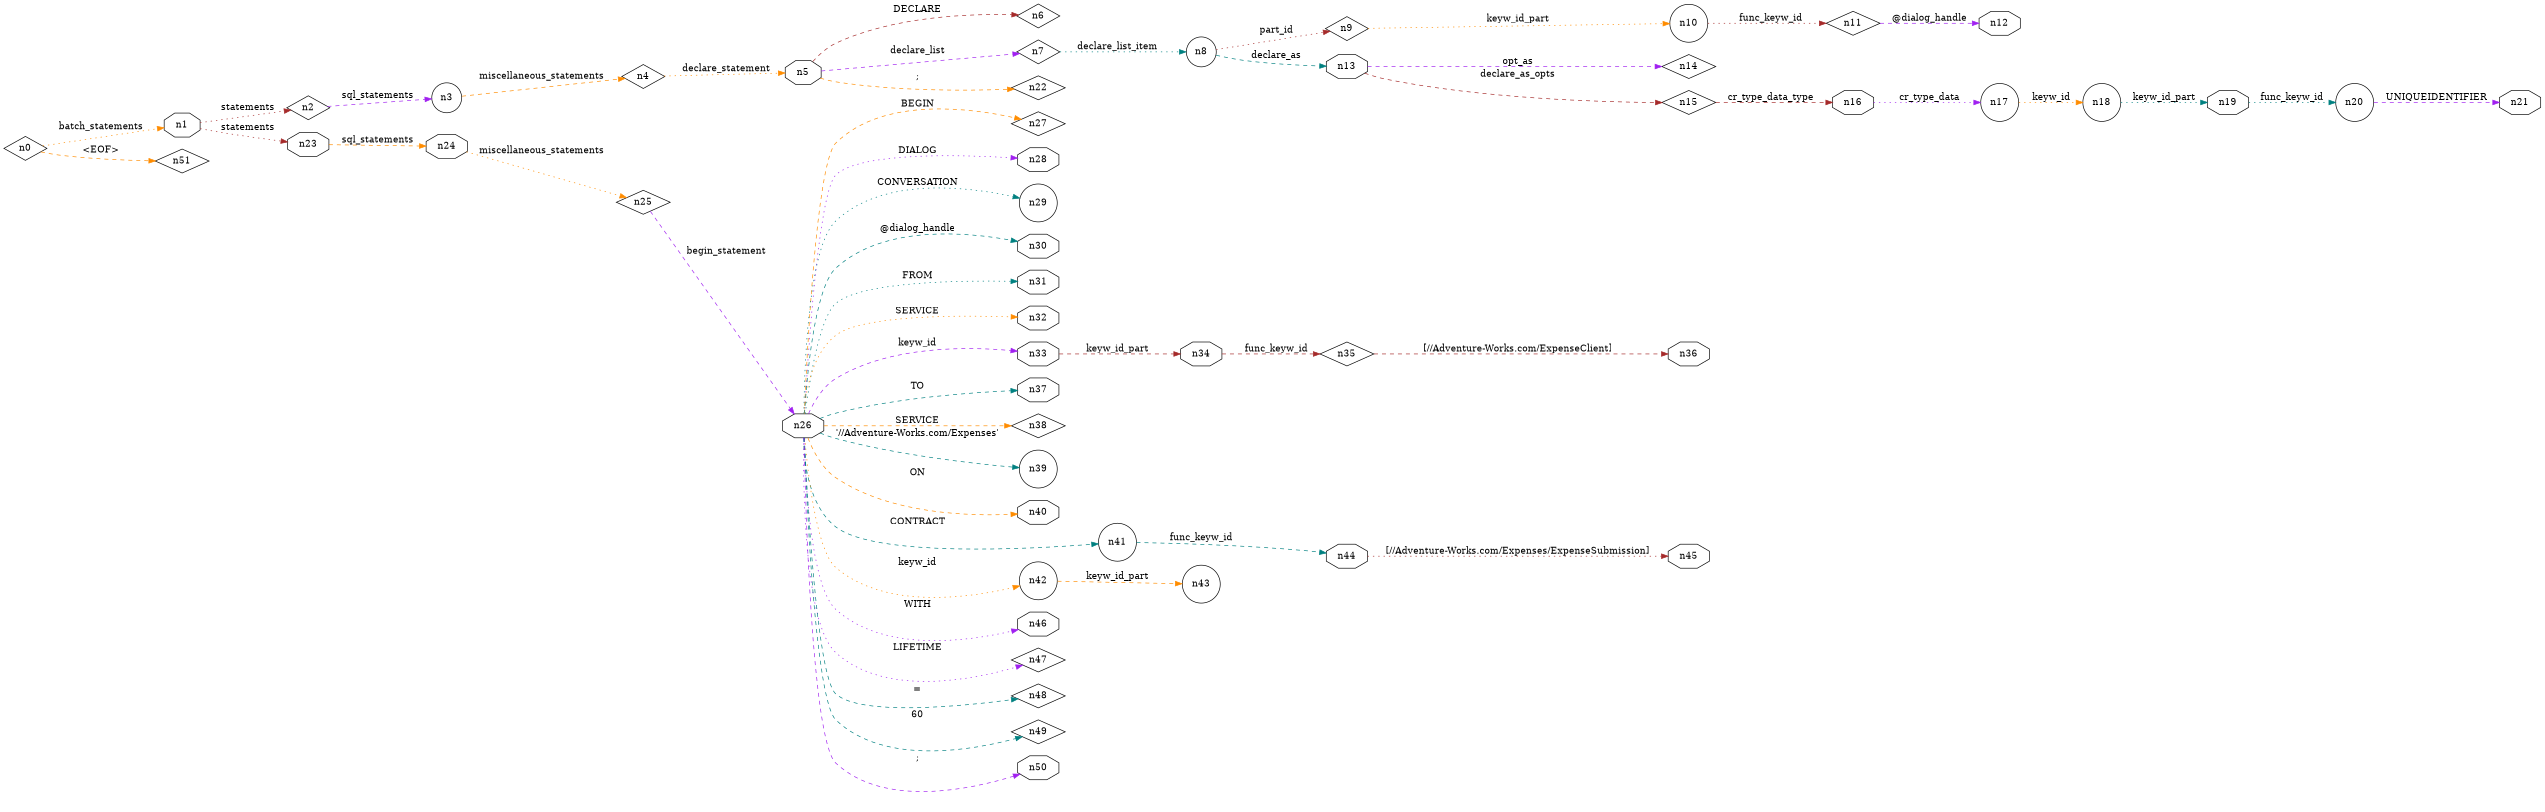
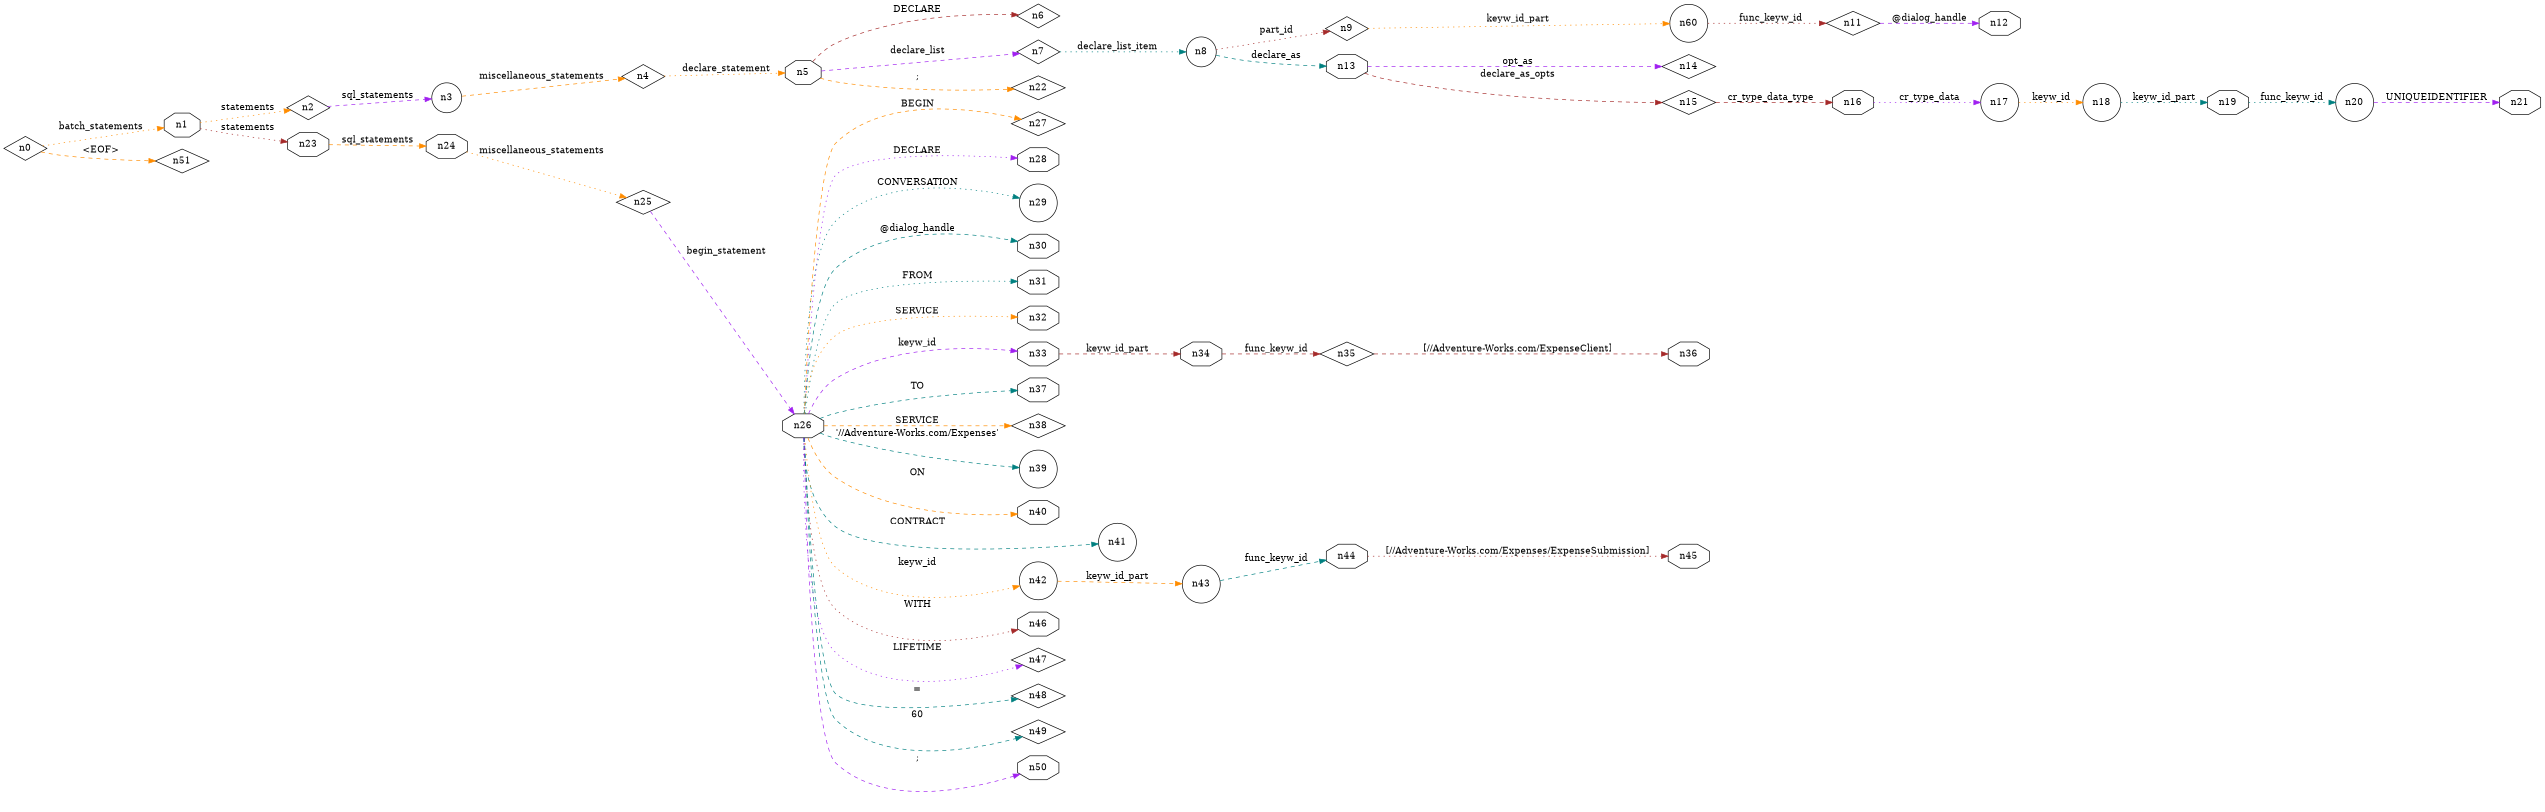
(1689, 23) -> (1689, 23)
(242, 117) -> (242, 117)
(918, 151) -> (918, 151)
(1228, 545) -> (1270, 571)
(839, 611) -> (839, 611)
